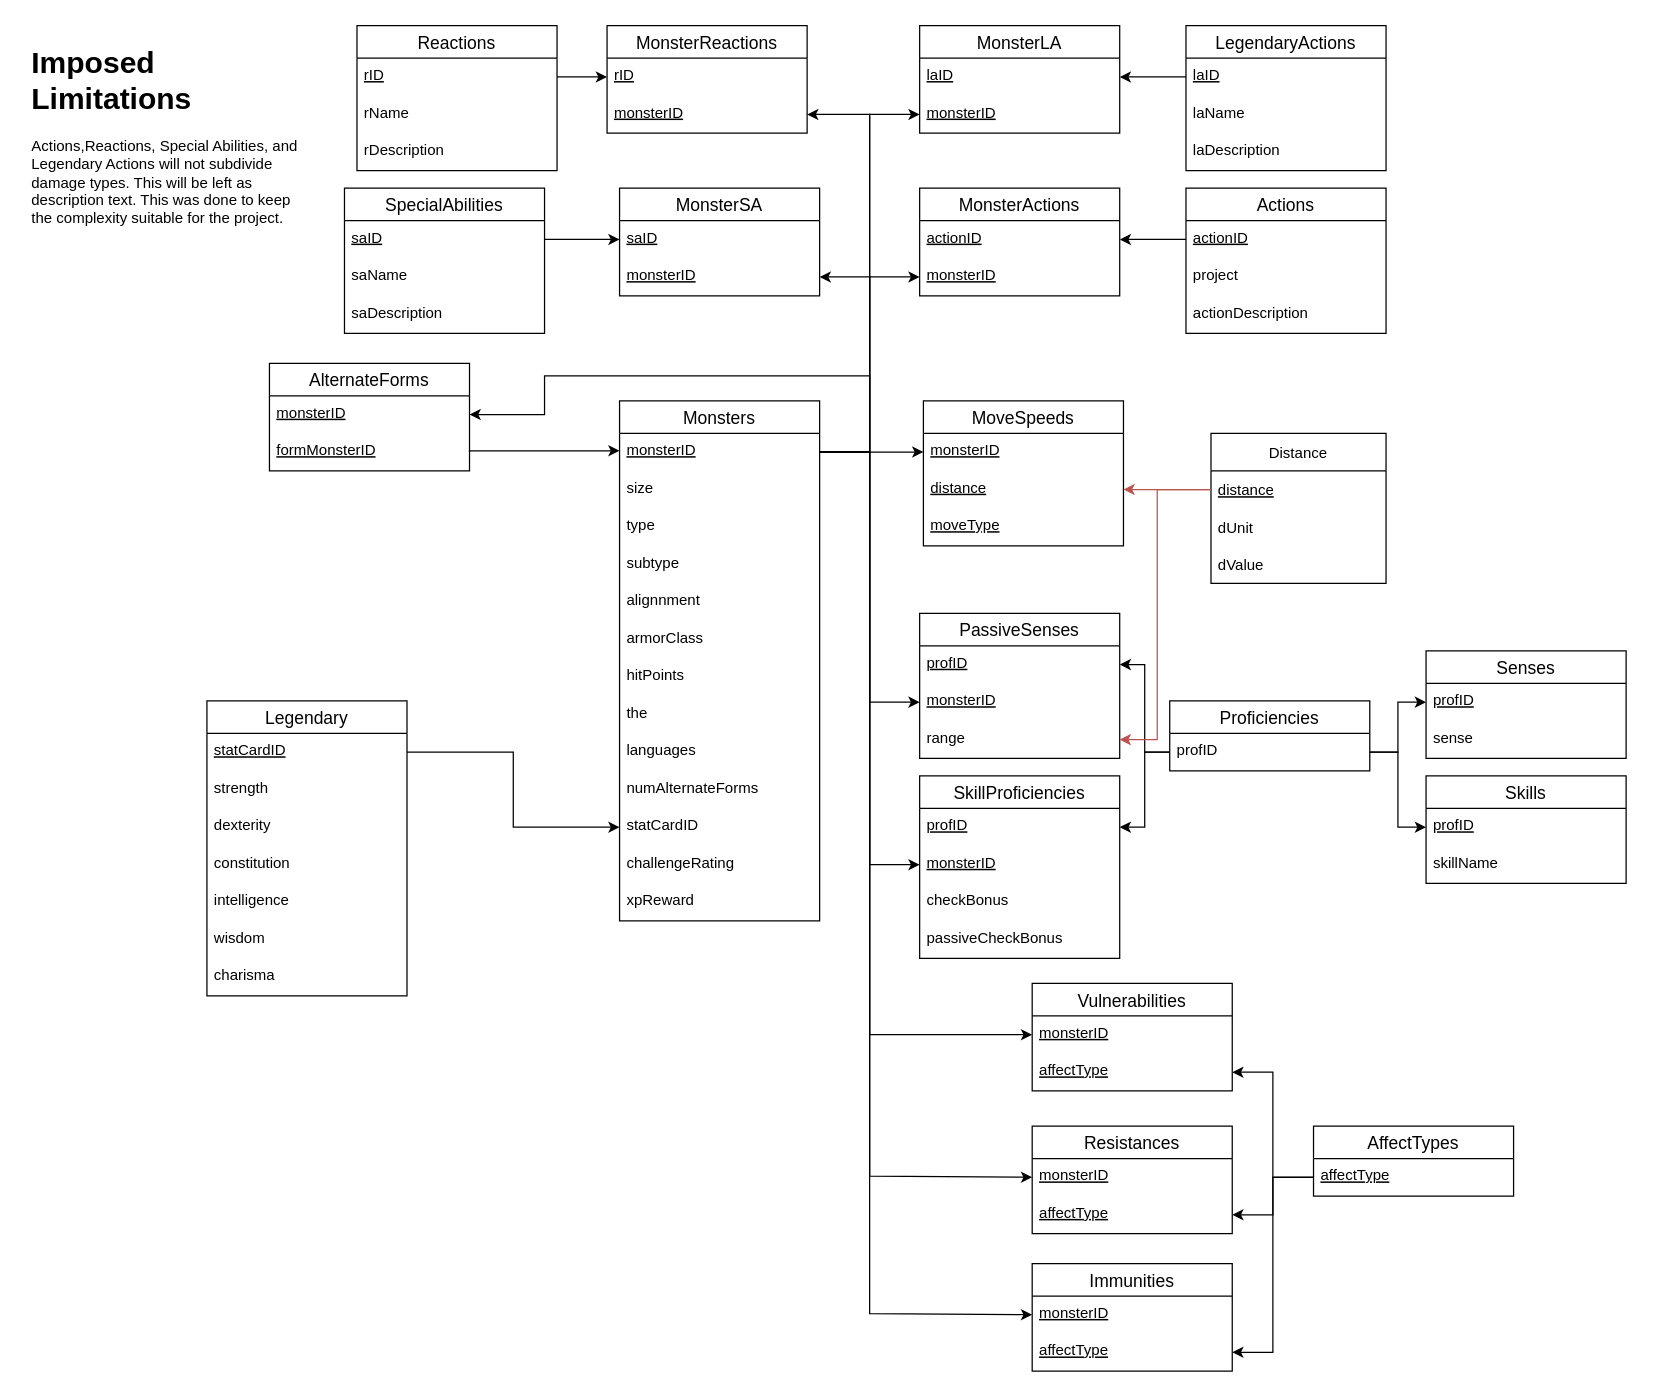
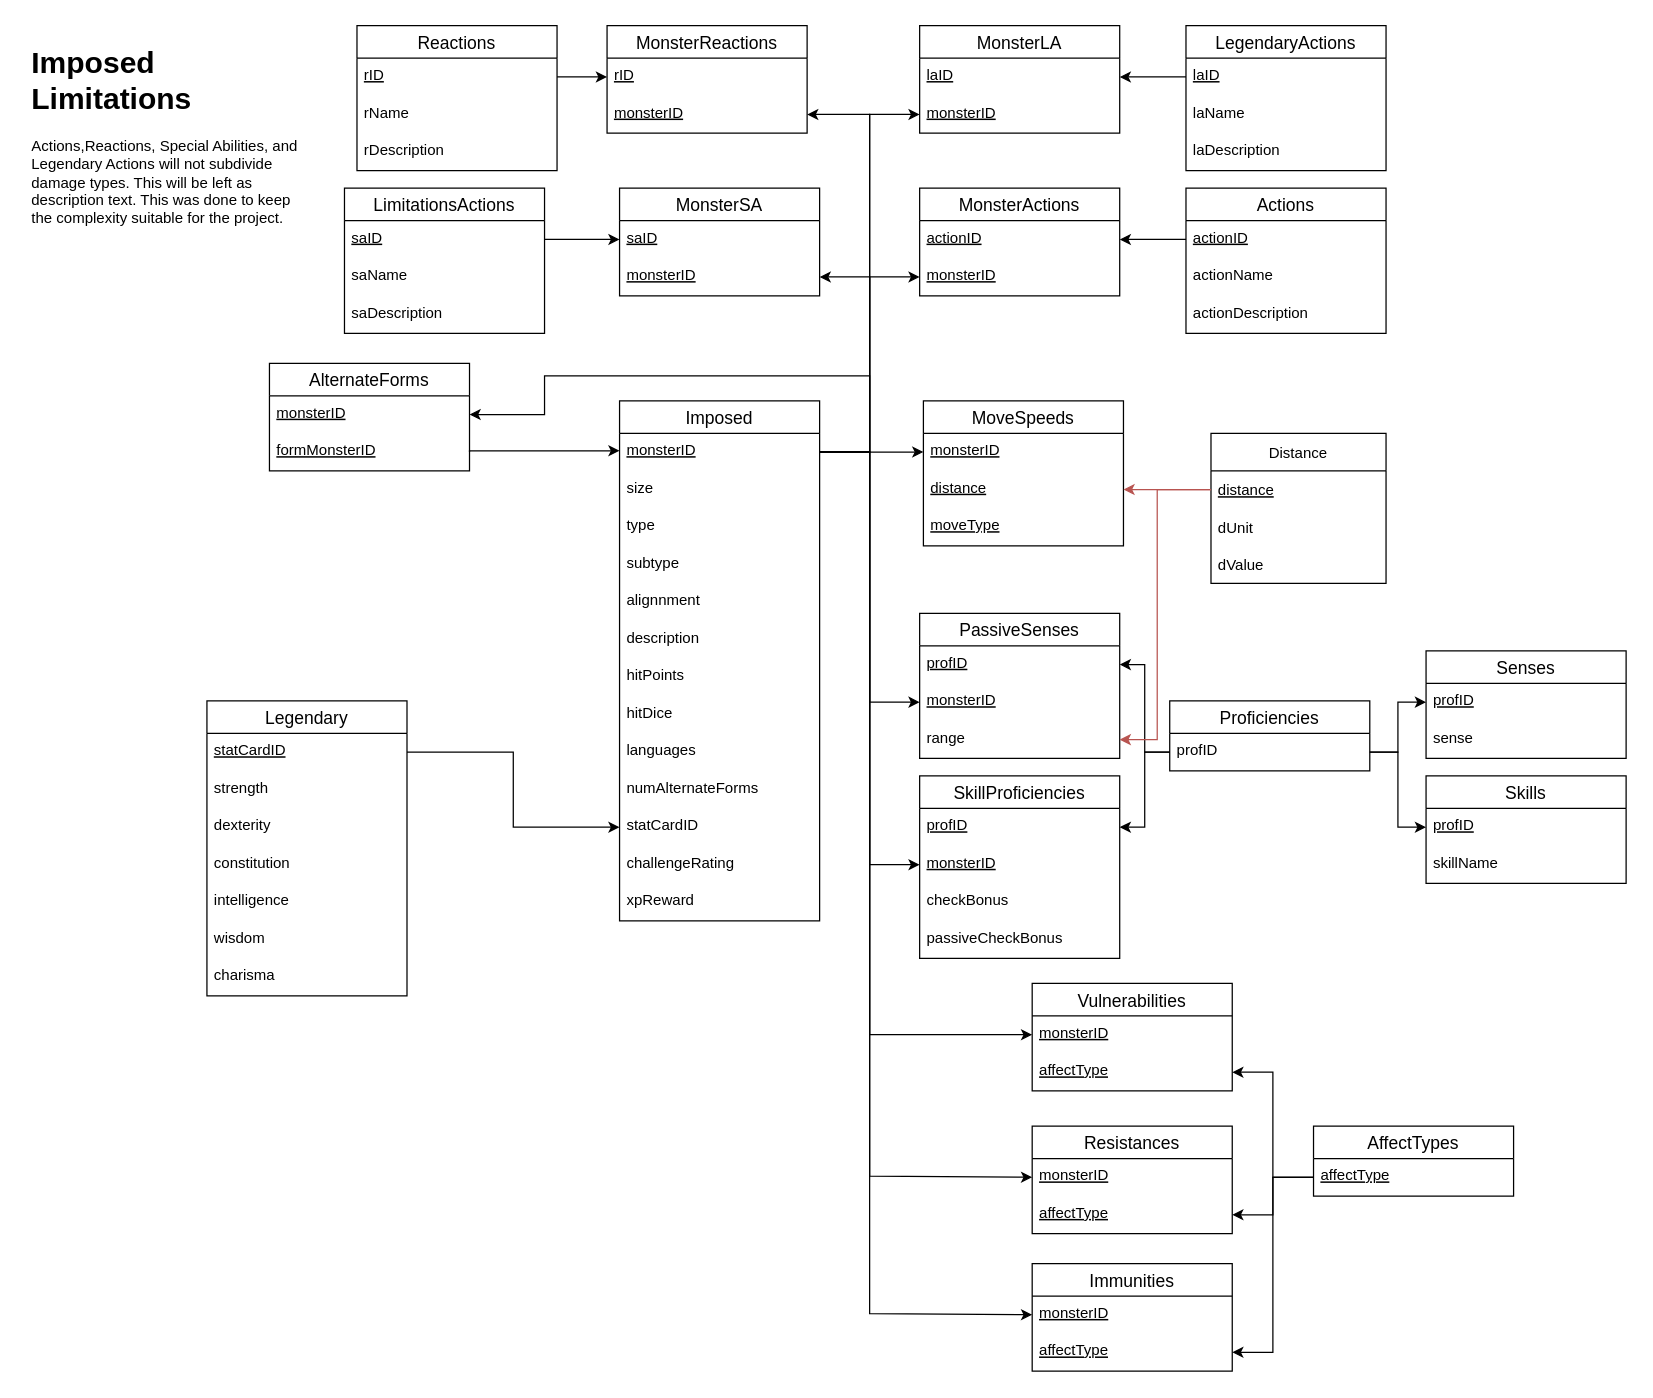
(444, 205) -> (444, 205)
(1222, 275) -> (1233, 275)
(719, 418) -> (719, 418)
(666, 638) -> (669, 638)
(639, 713) -> (652, 713)
